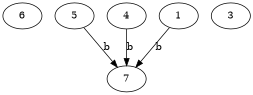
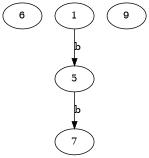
(127, 16) -> none
(231, 16) -> (127, 16)
(155, 45) -> (75, 44)
